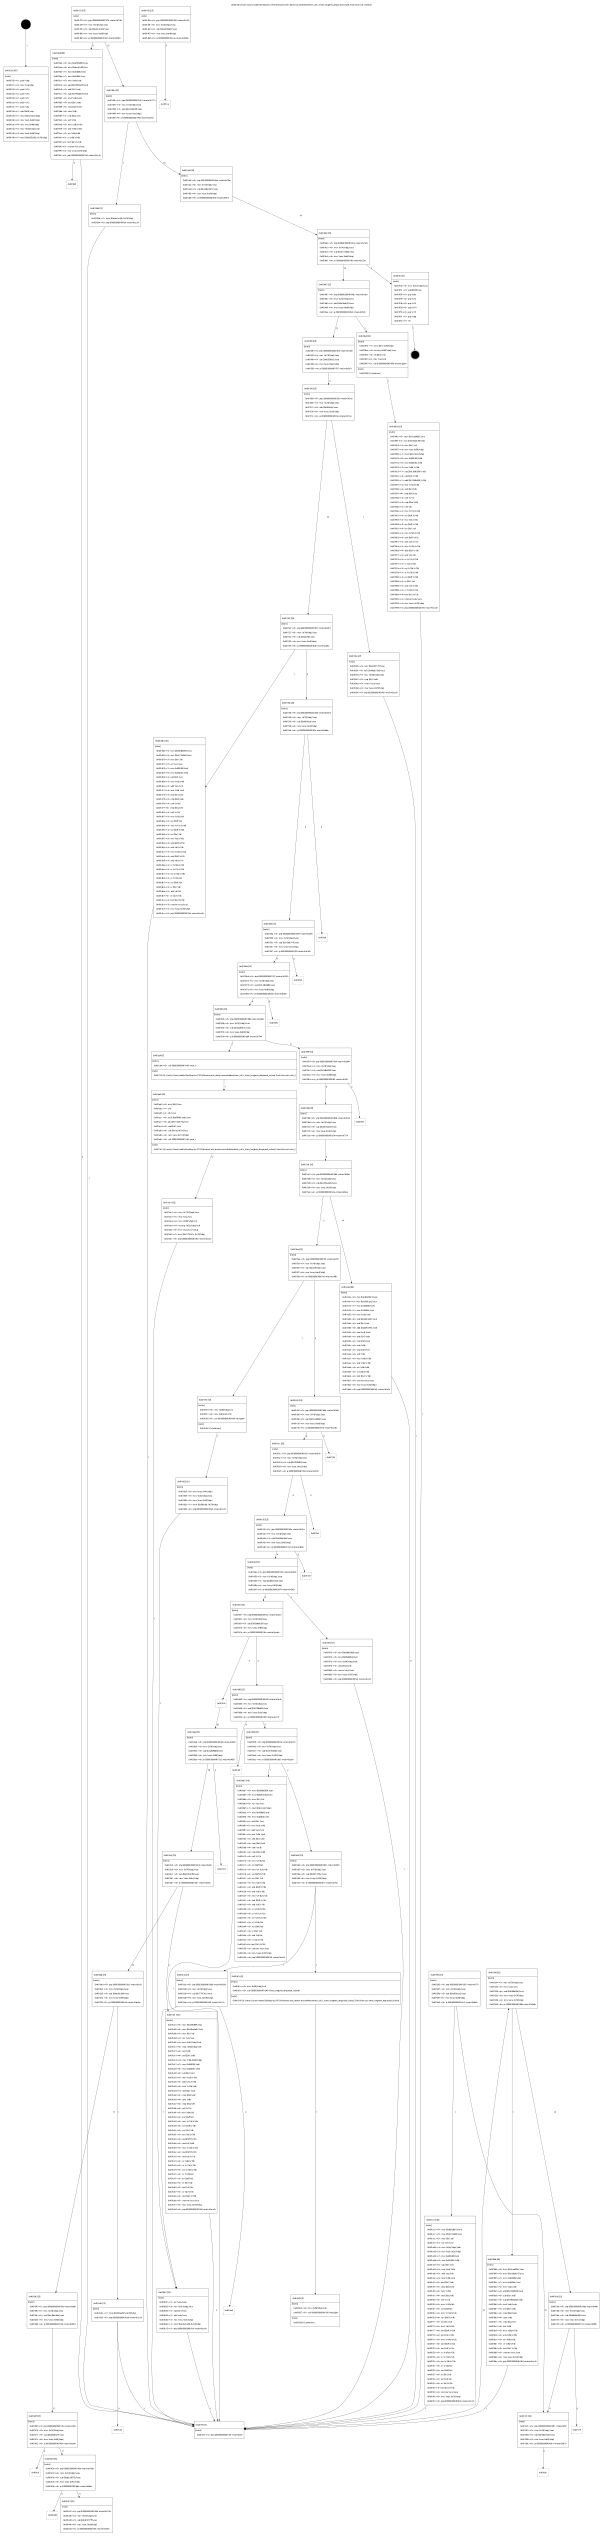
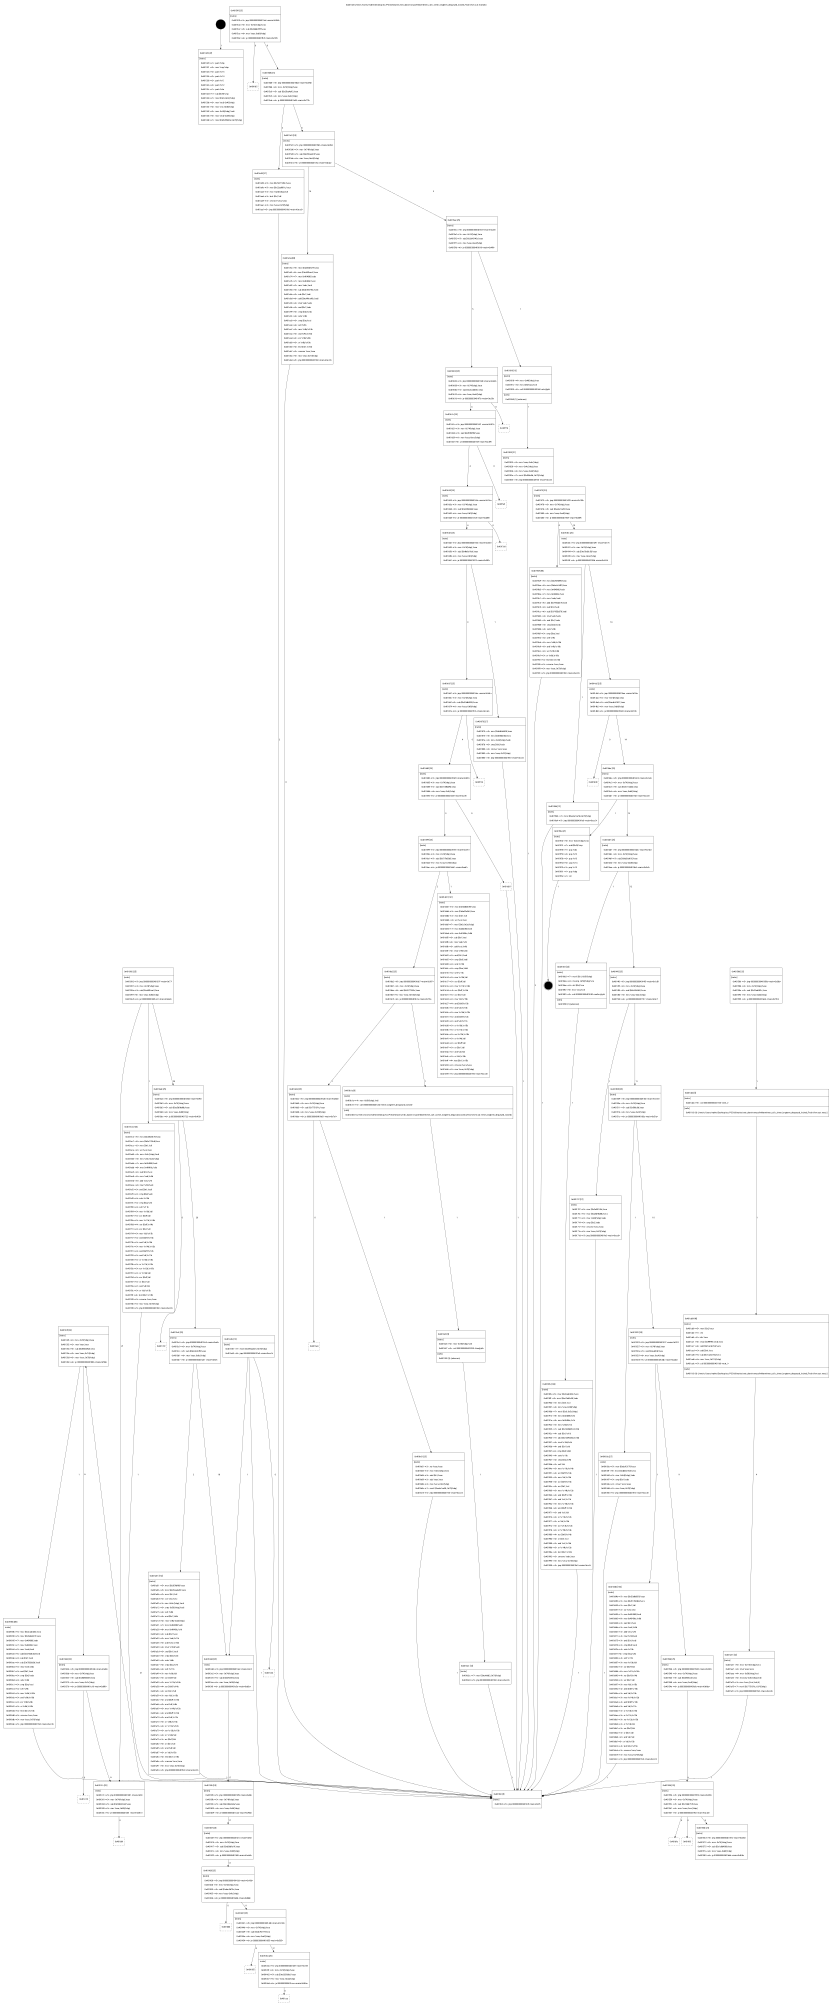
(73, 169) -> (602, 746)
none -> (278, 192)
(315, 833) -> (678, 1827)
(252, 1001) -> none
(273, 1023) -> none
(282, 1044) -> none
none -> (595, 1218)
none -> (485, 1673)
(218, 1717) -> (163, 1044)
(158, 1898) -> (528, 1137)
none -> (272, 1948)
none -> (250, 1970)
(118, 2152) -> (239, 1506)
(35, 2473) -> none
